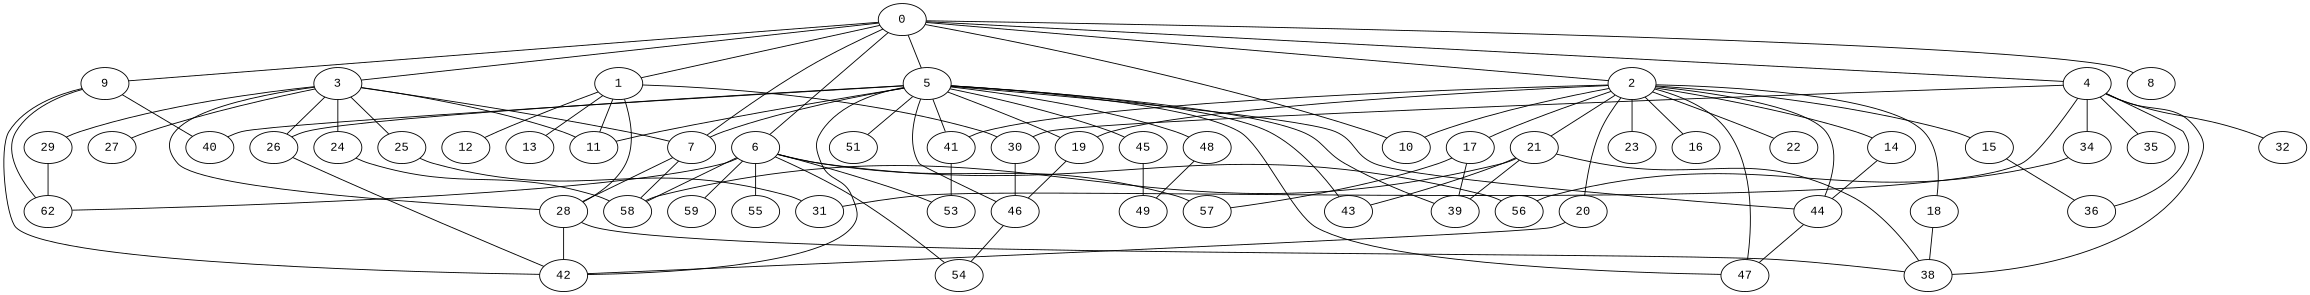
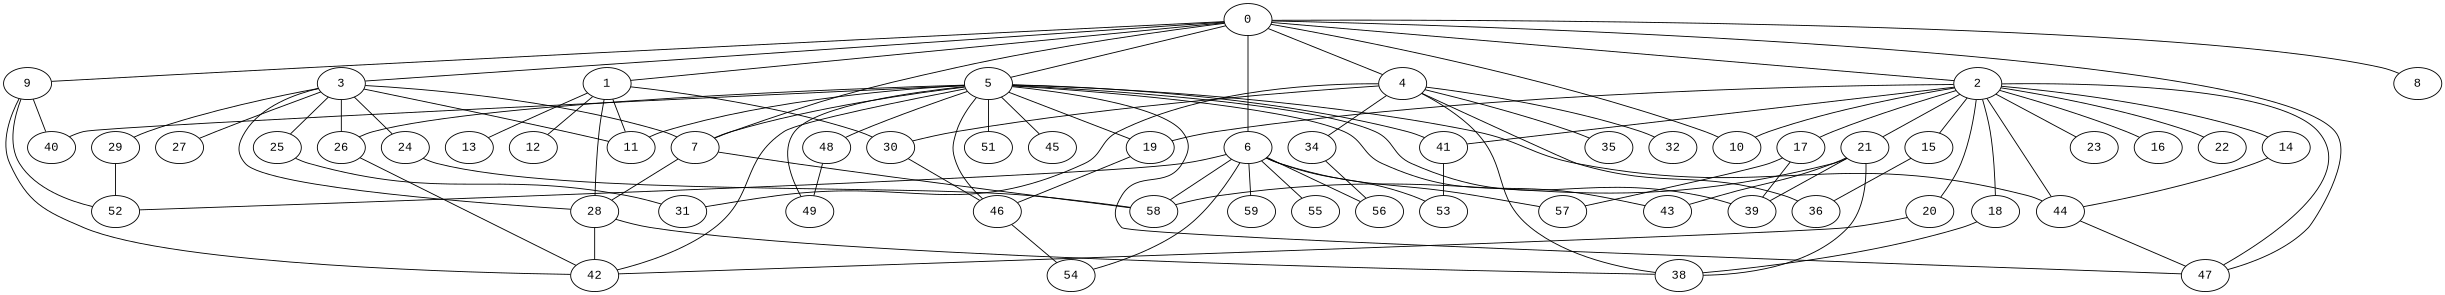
none -> (1907, 52)
(1143, 180) -> (791, 138)
(48, 212) -> (116, 212)
